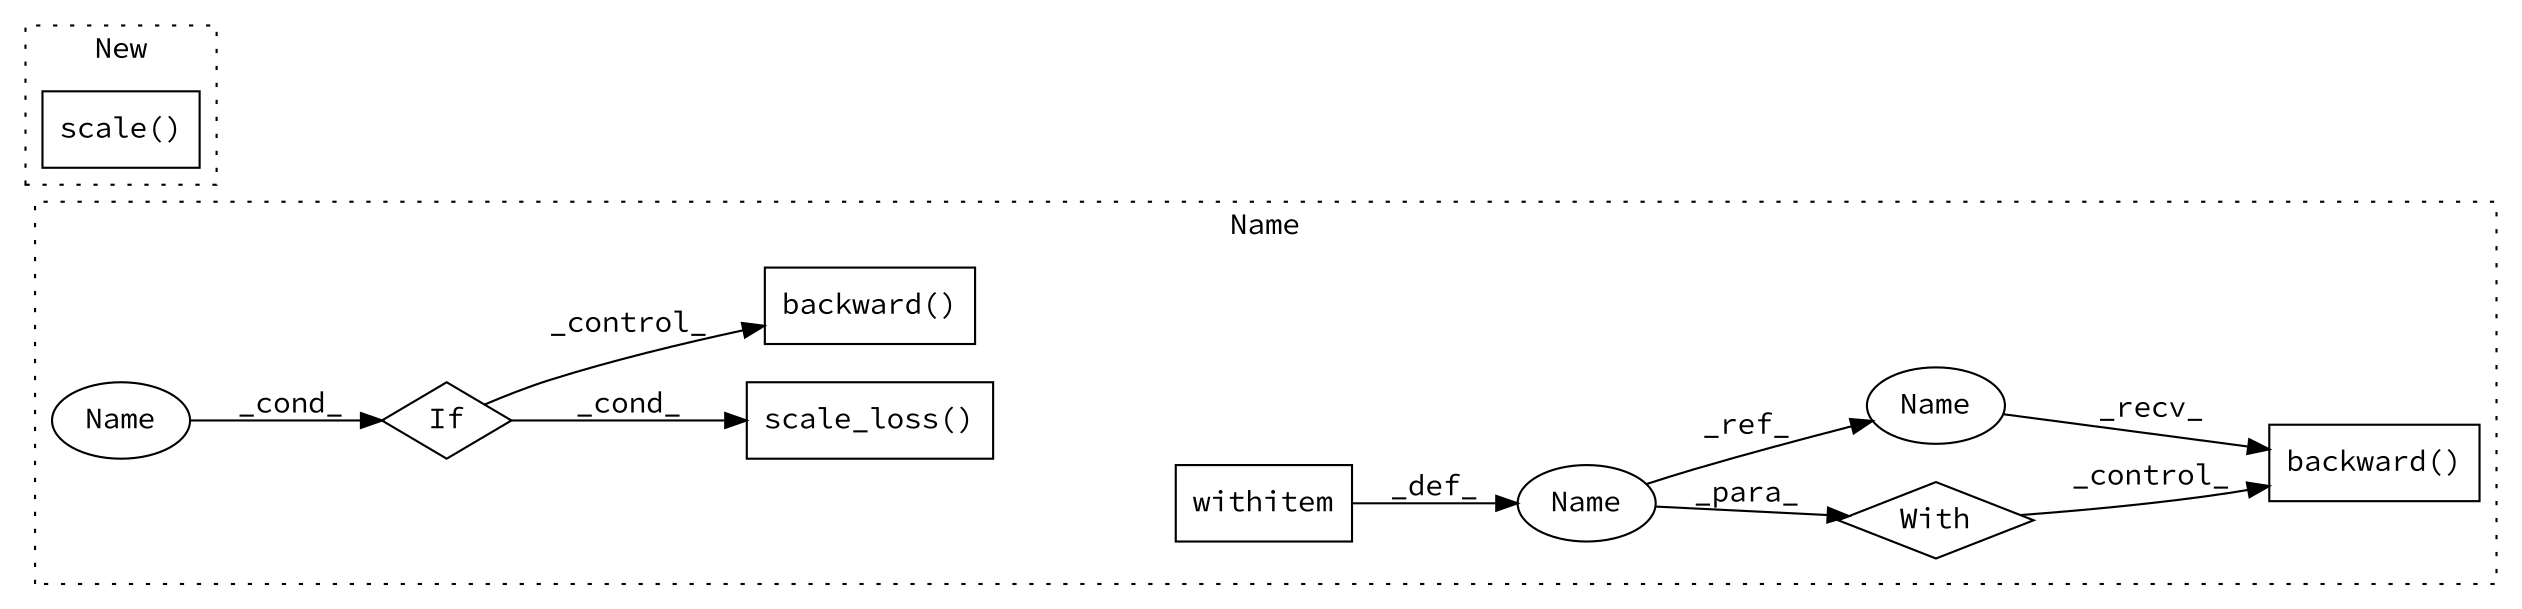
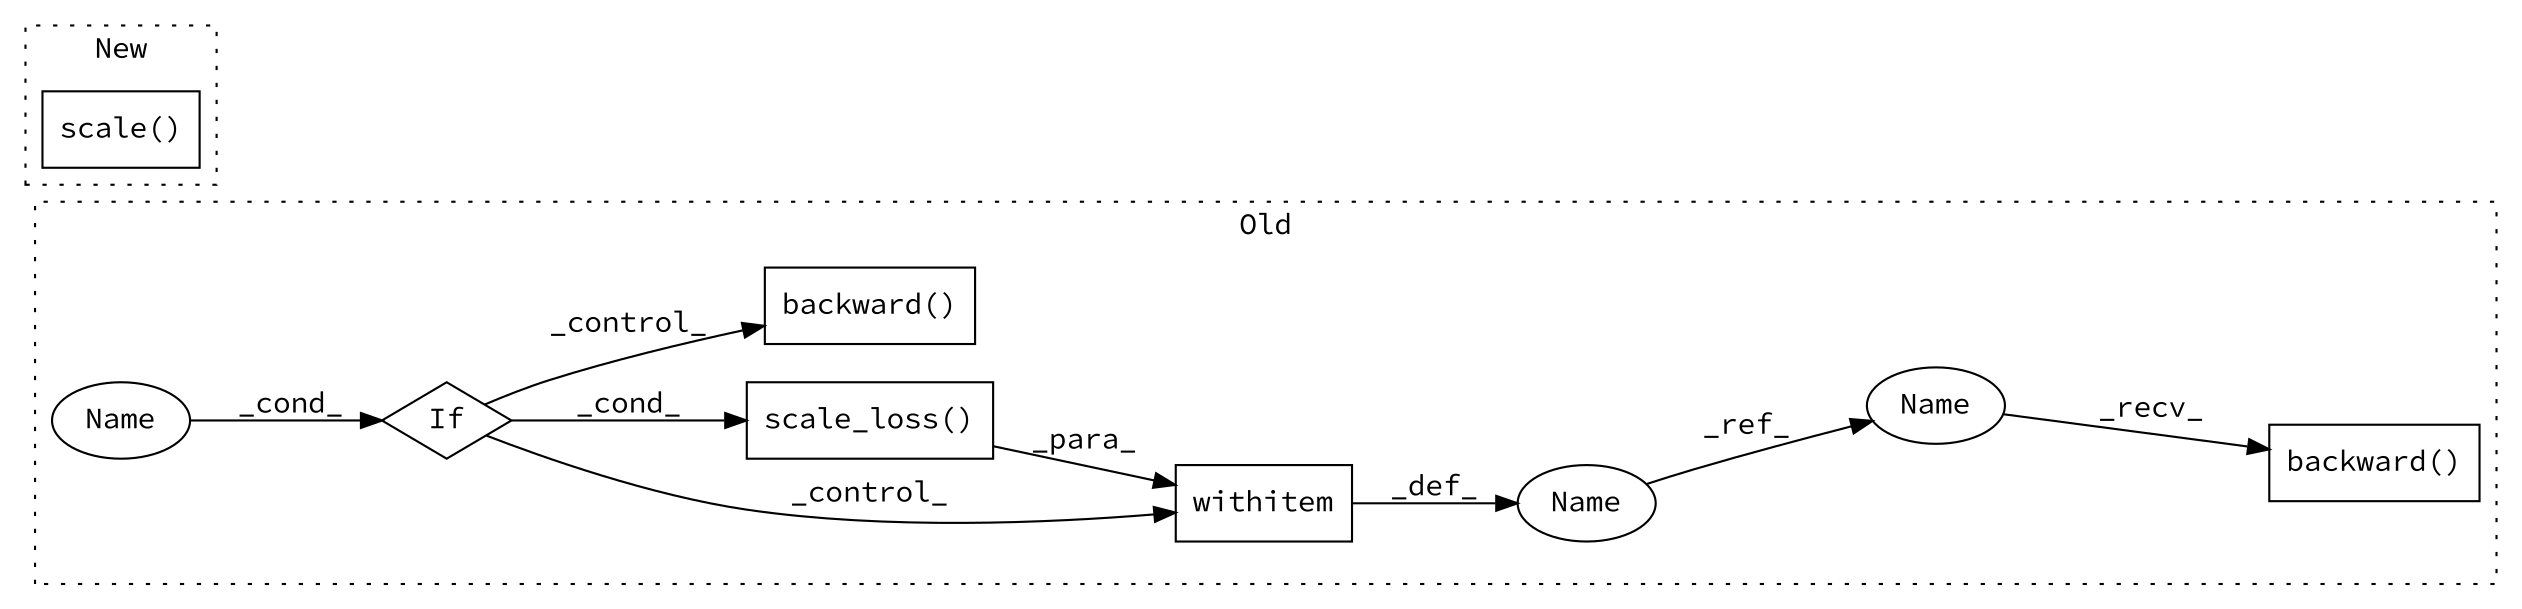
(1266, 226) -> (1266, 226)
none -> (1074, 463)
none -> (815, 517)
(1936, 520) -> none
